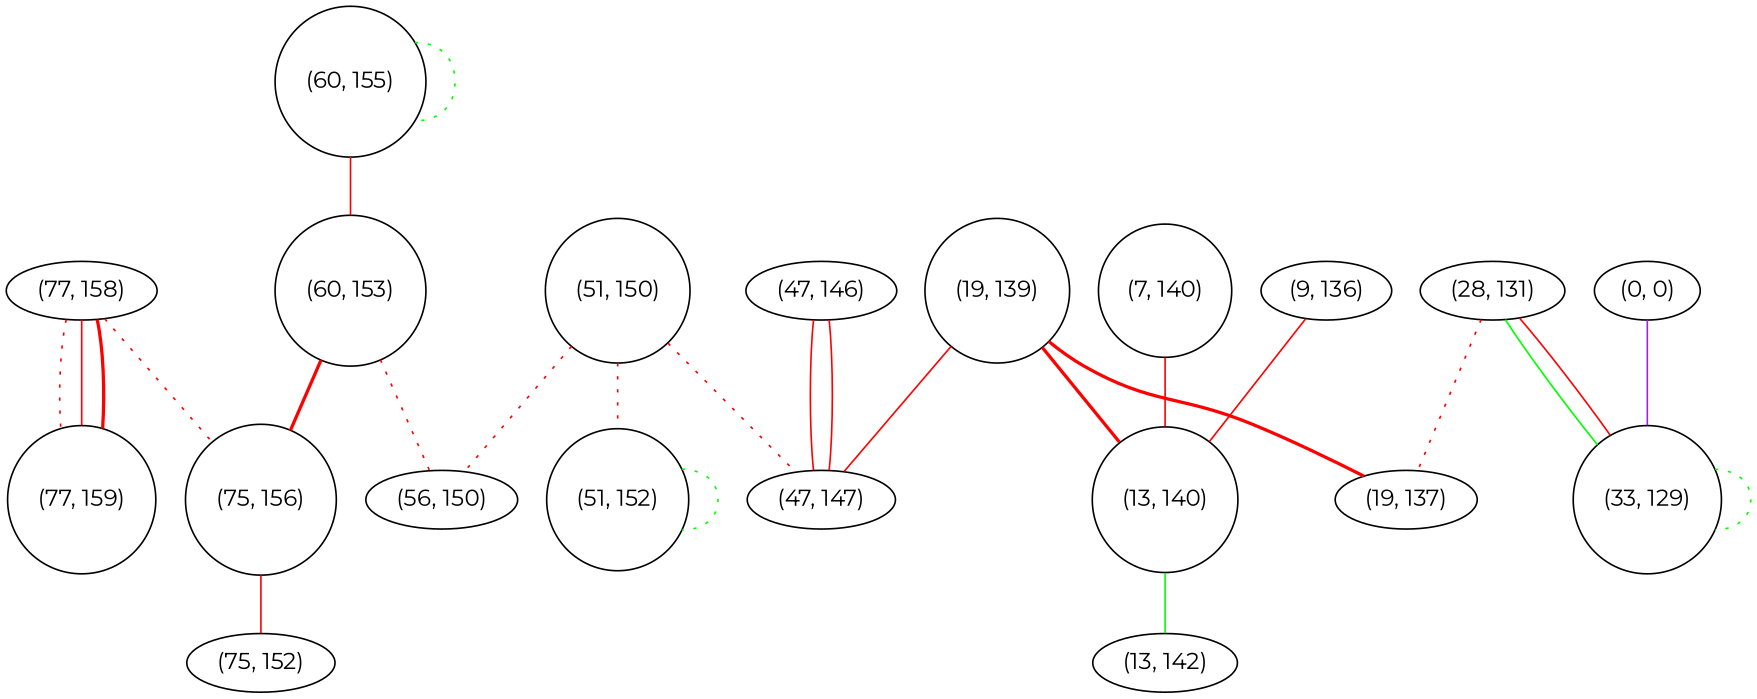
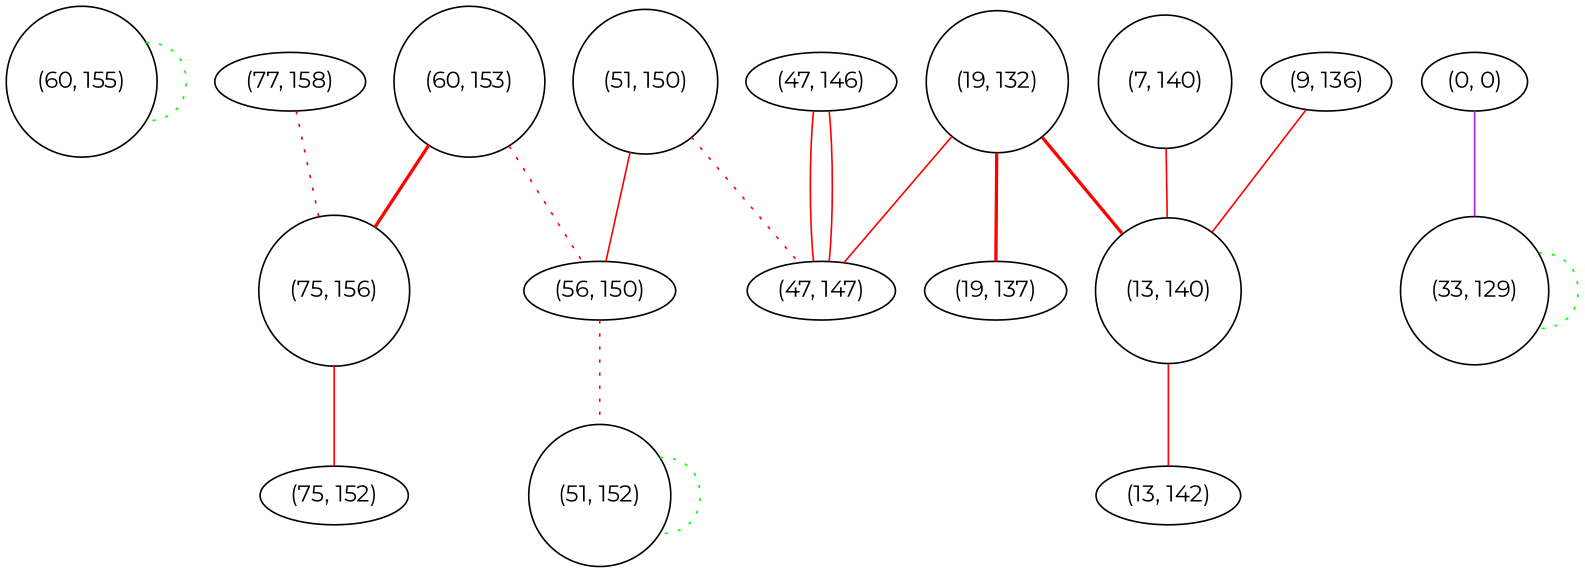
(351, 186) -> none
(997, 291) -> (997, 82)
(1493, 291) -> none
(618, 396) -> (600, 372)
(518, 409) -> (618, 207)
(82, 500) -> none
(1165, 603) -> (1168, 415)
